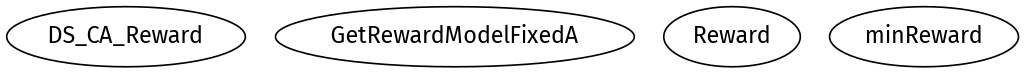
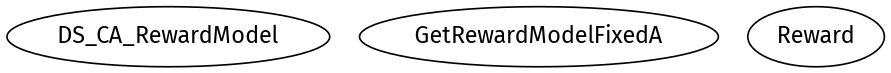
(126, 37) -> (168, 37)
(924, 37) -> none
